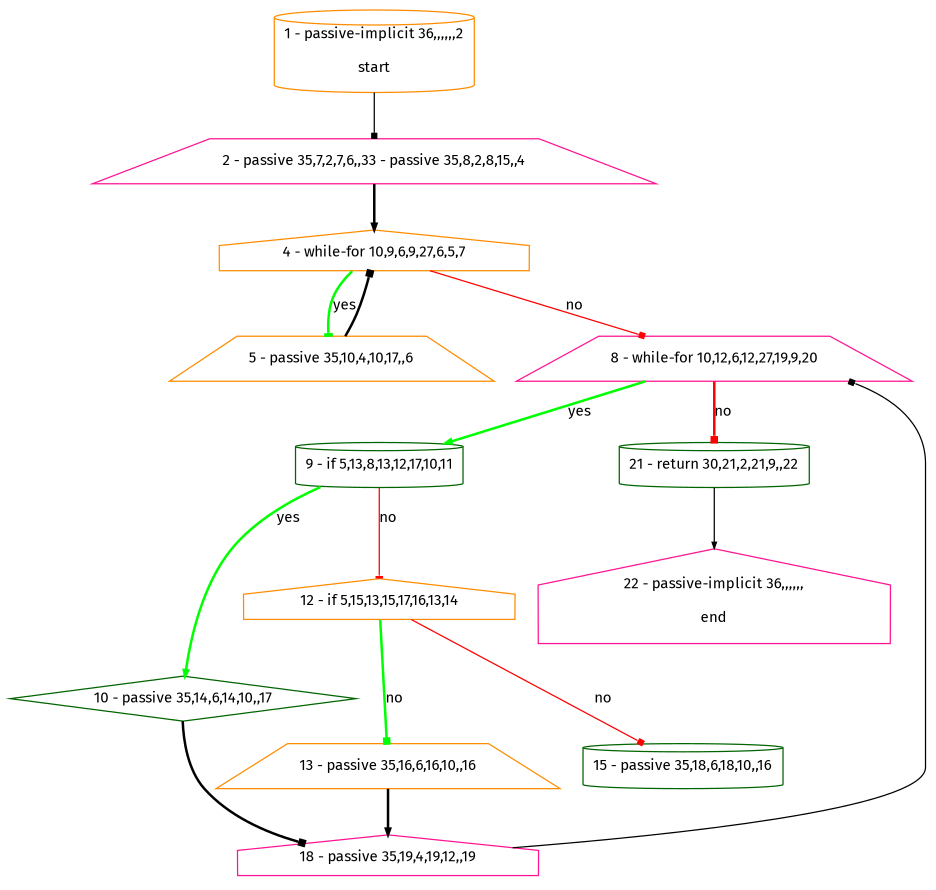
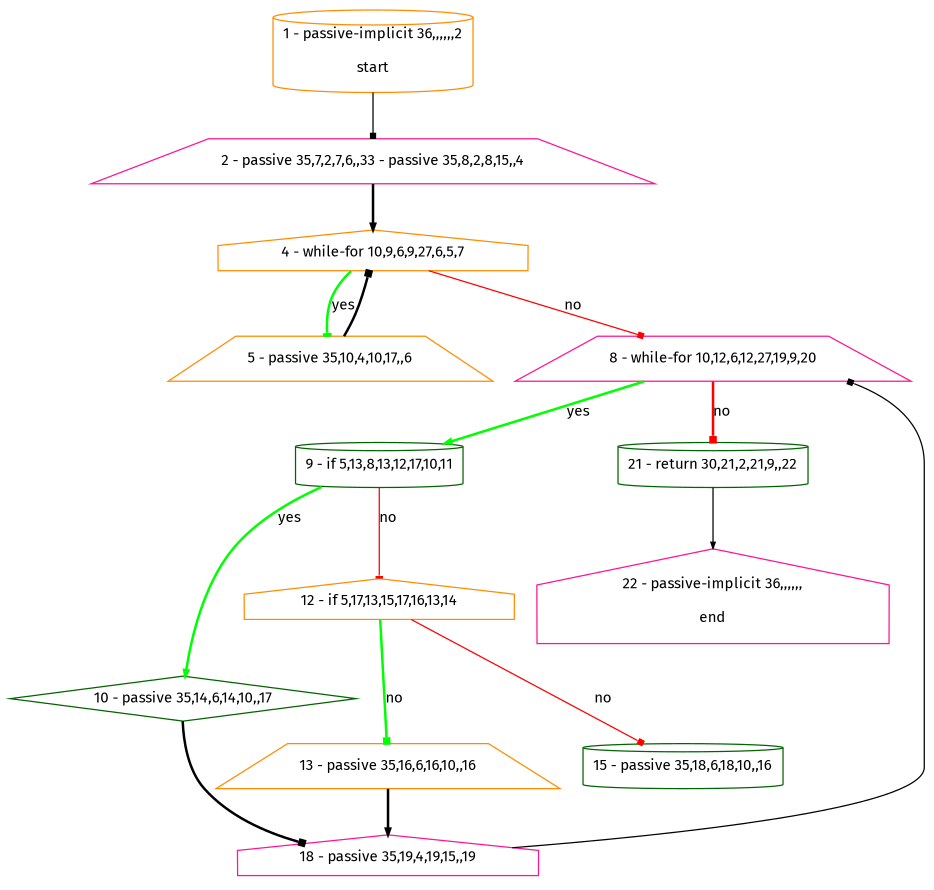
(379, 601) -> (379, 601)
(388, 857) -> (388, 857)
